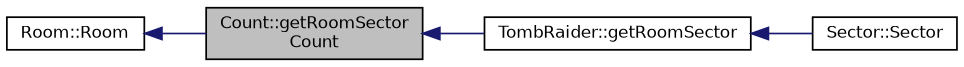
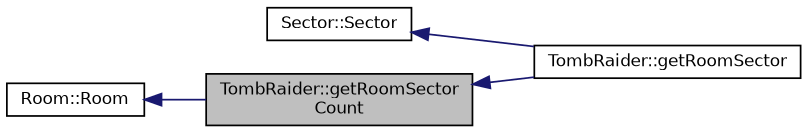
(314, 34) -> (339, 100)
(790, 34) -> (481, 40)
